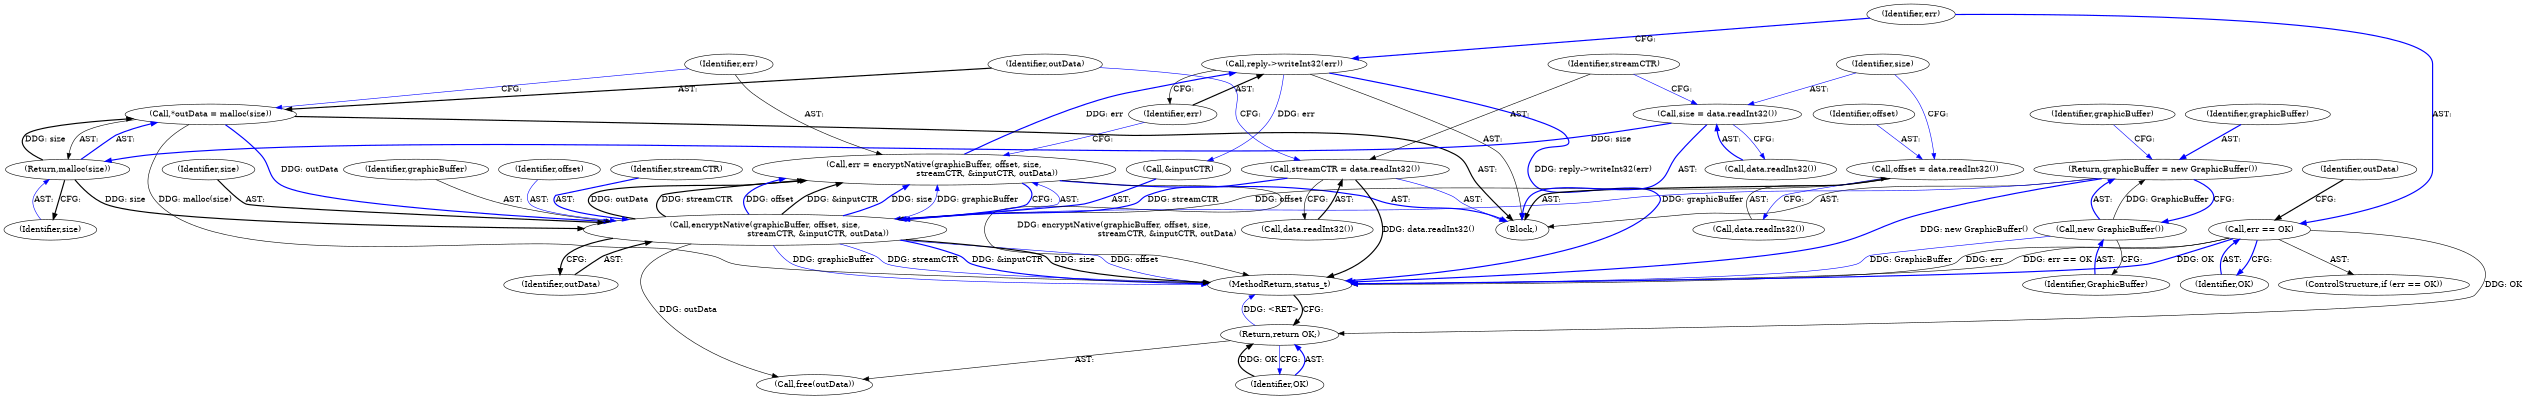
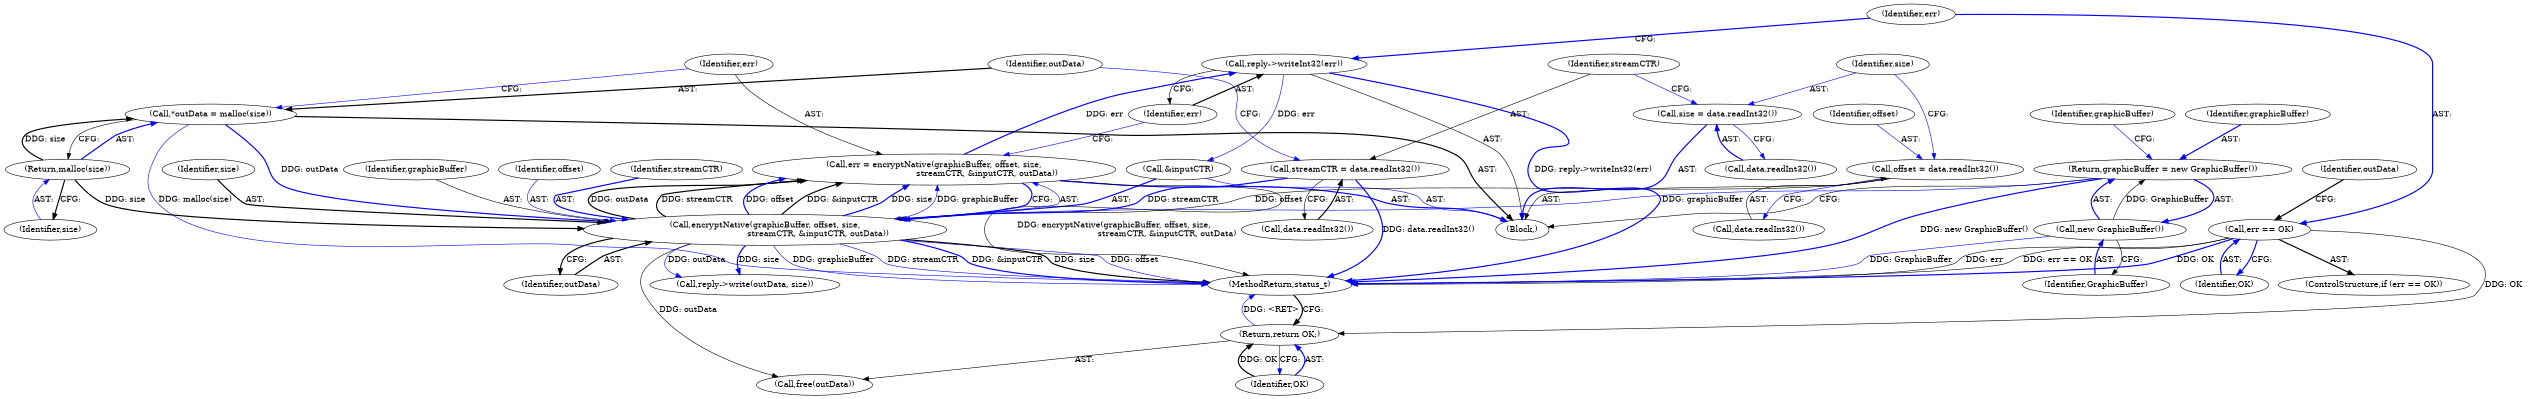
(90, 139) -> (90, 139)
(892, 148) -> none
(1704, 187) -> (1704, 187)
(1450, 195) -> (1409, 194)
(1831, 200) -> (1831, 200)
(2225, 200) -> (2225, 200)
(1382, 236) -> (1382, 236)
(600, 247) -> (600, 247)
(2313, 256) -> (2313, 256)
none -> (745, 285)
